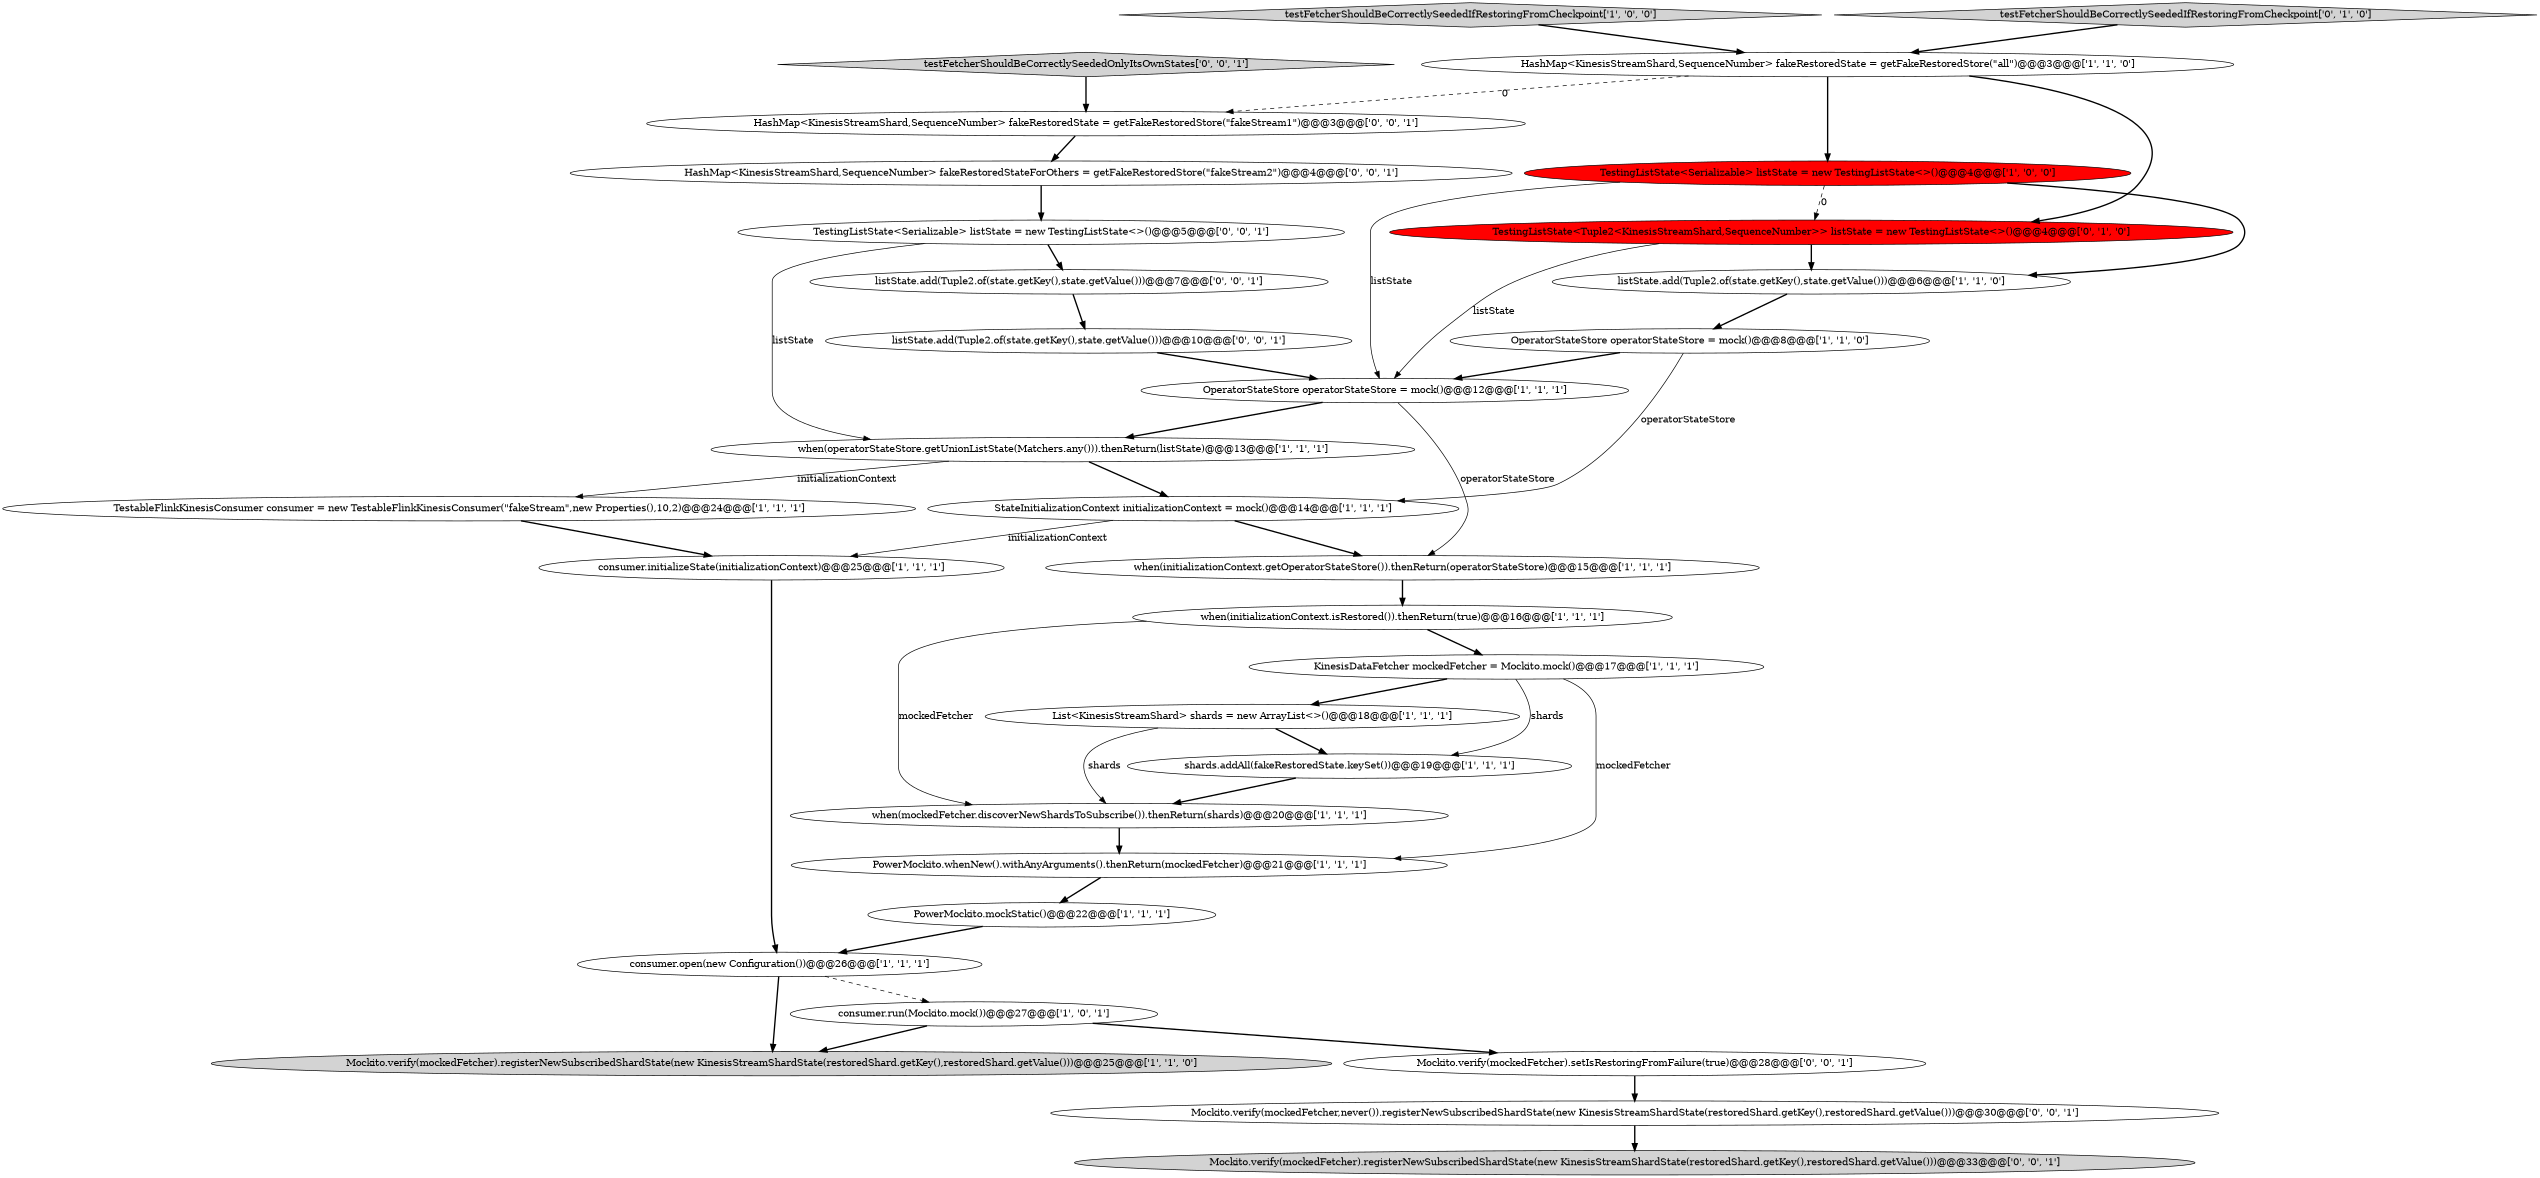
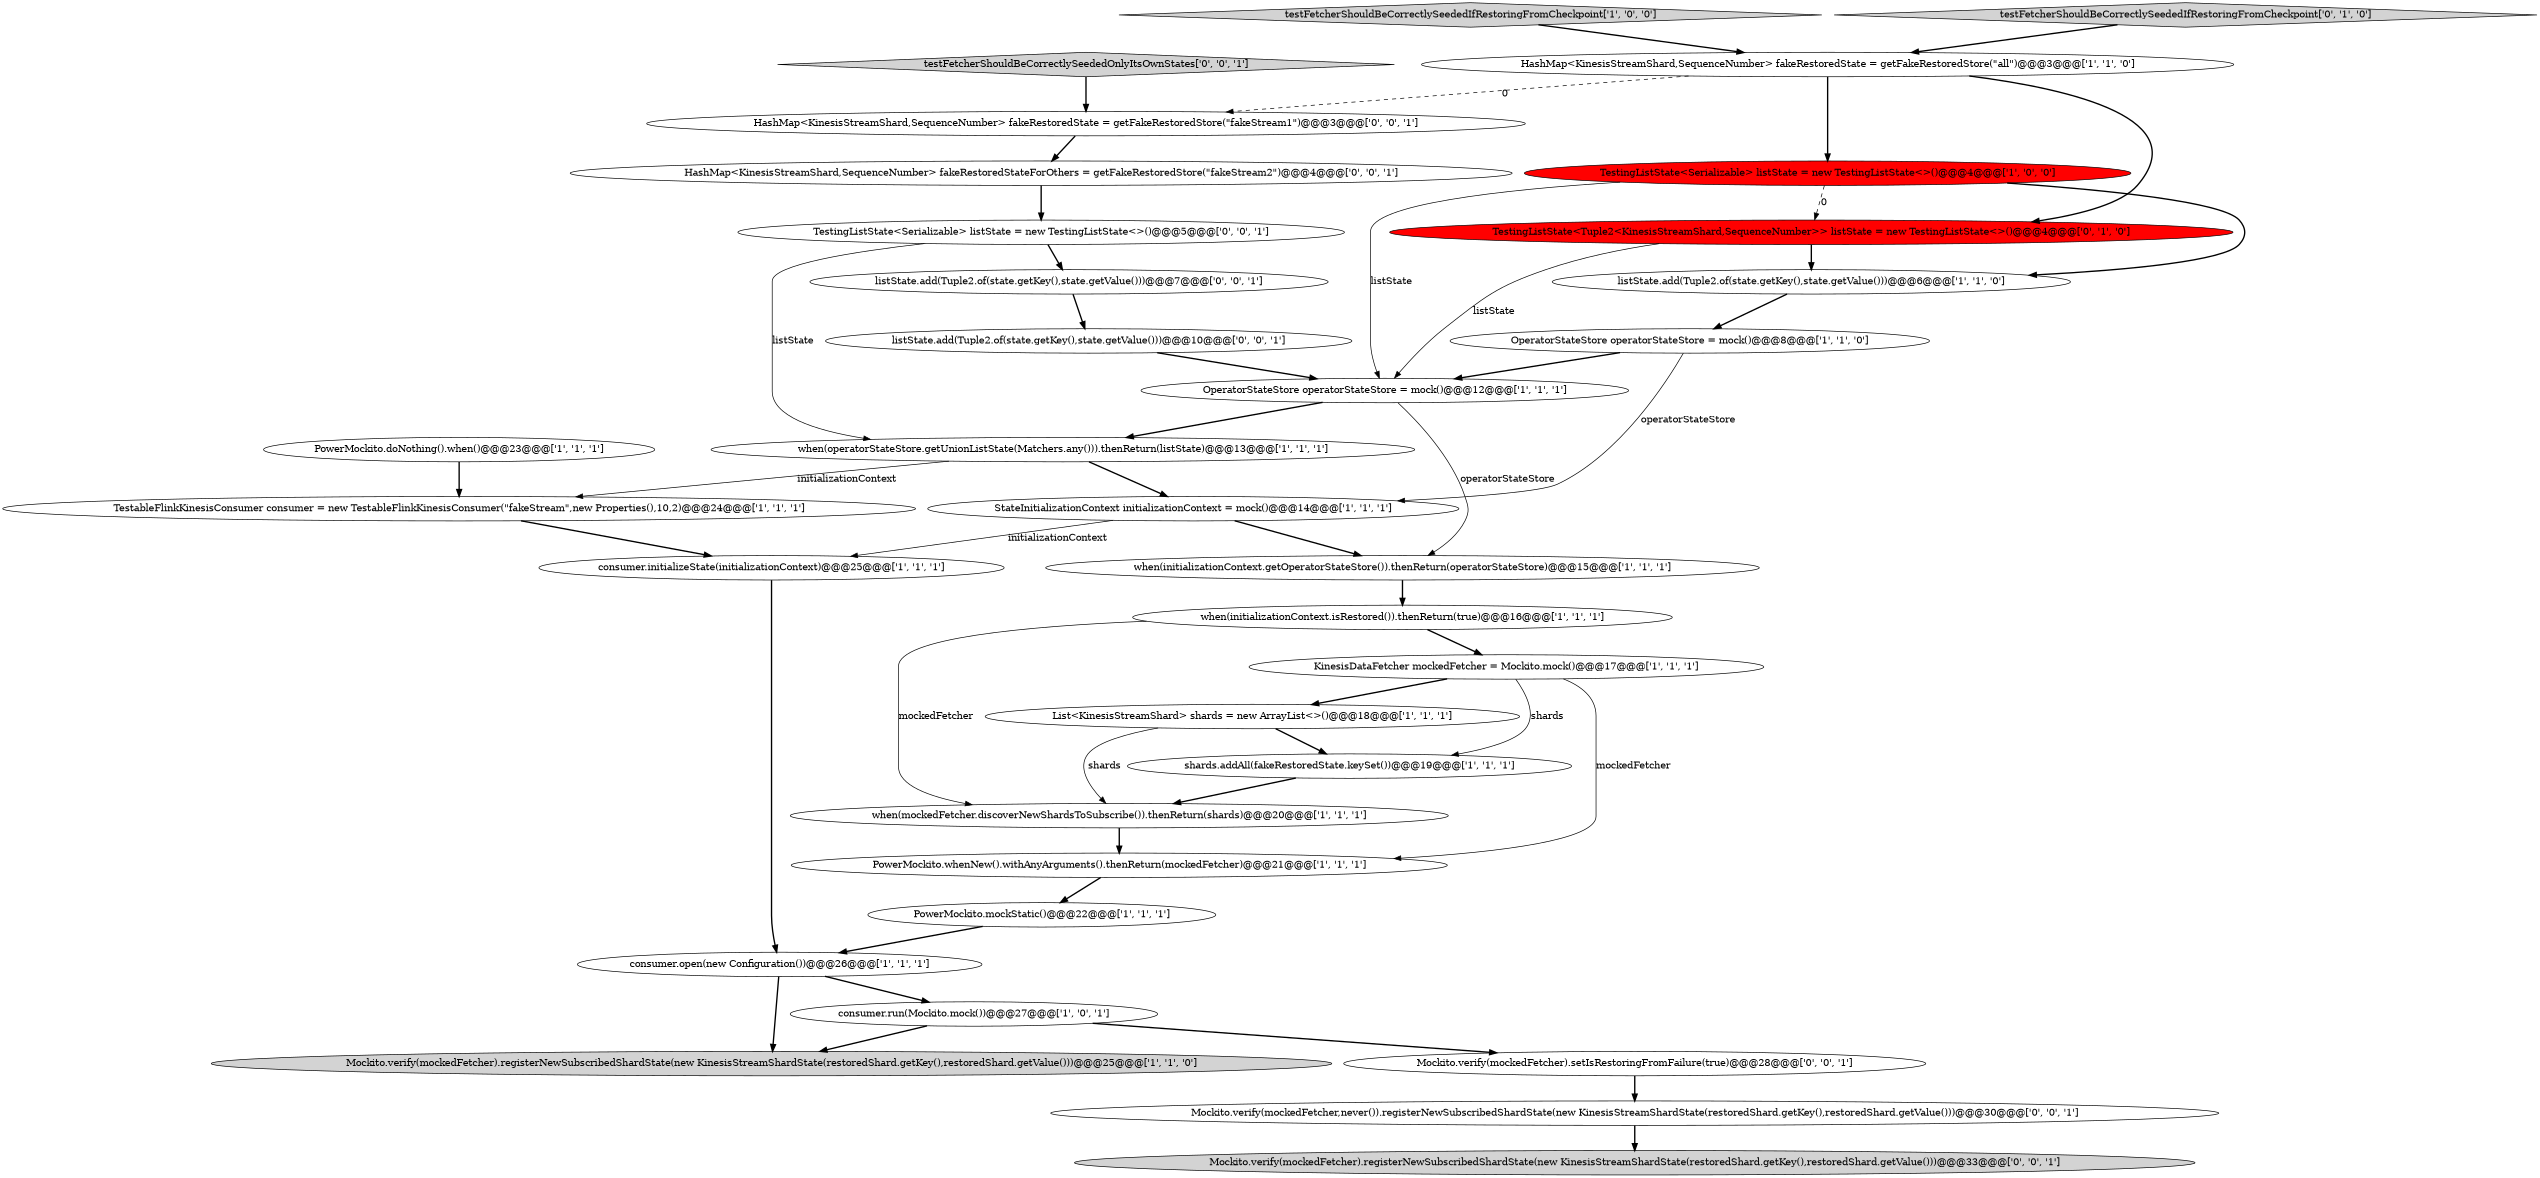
none -> (459, 450)
(874, 988) -> (874, 988)
